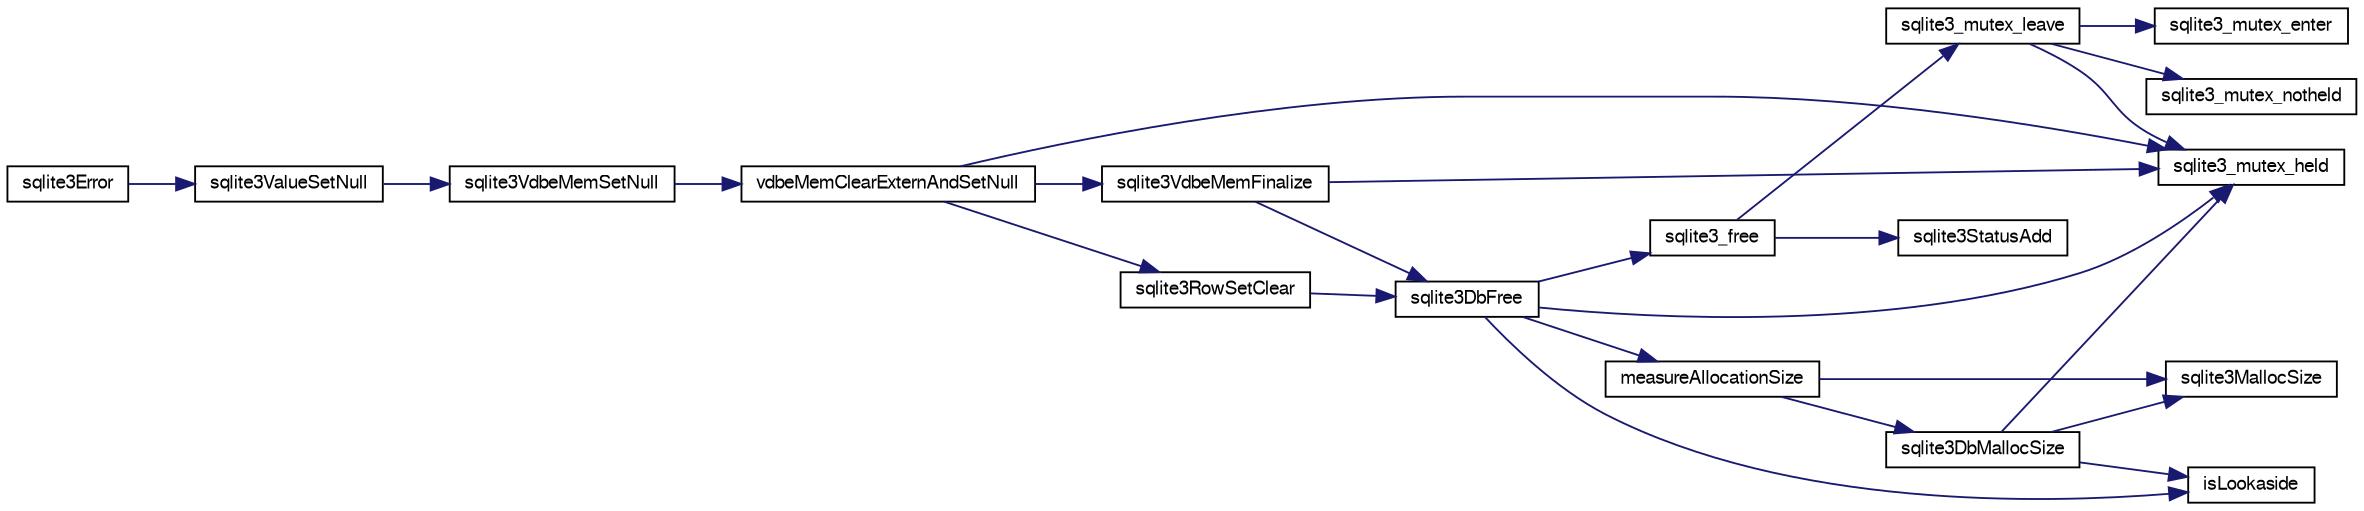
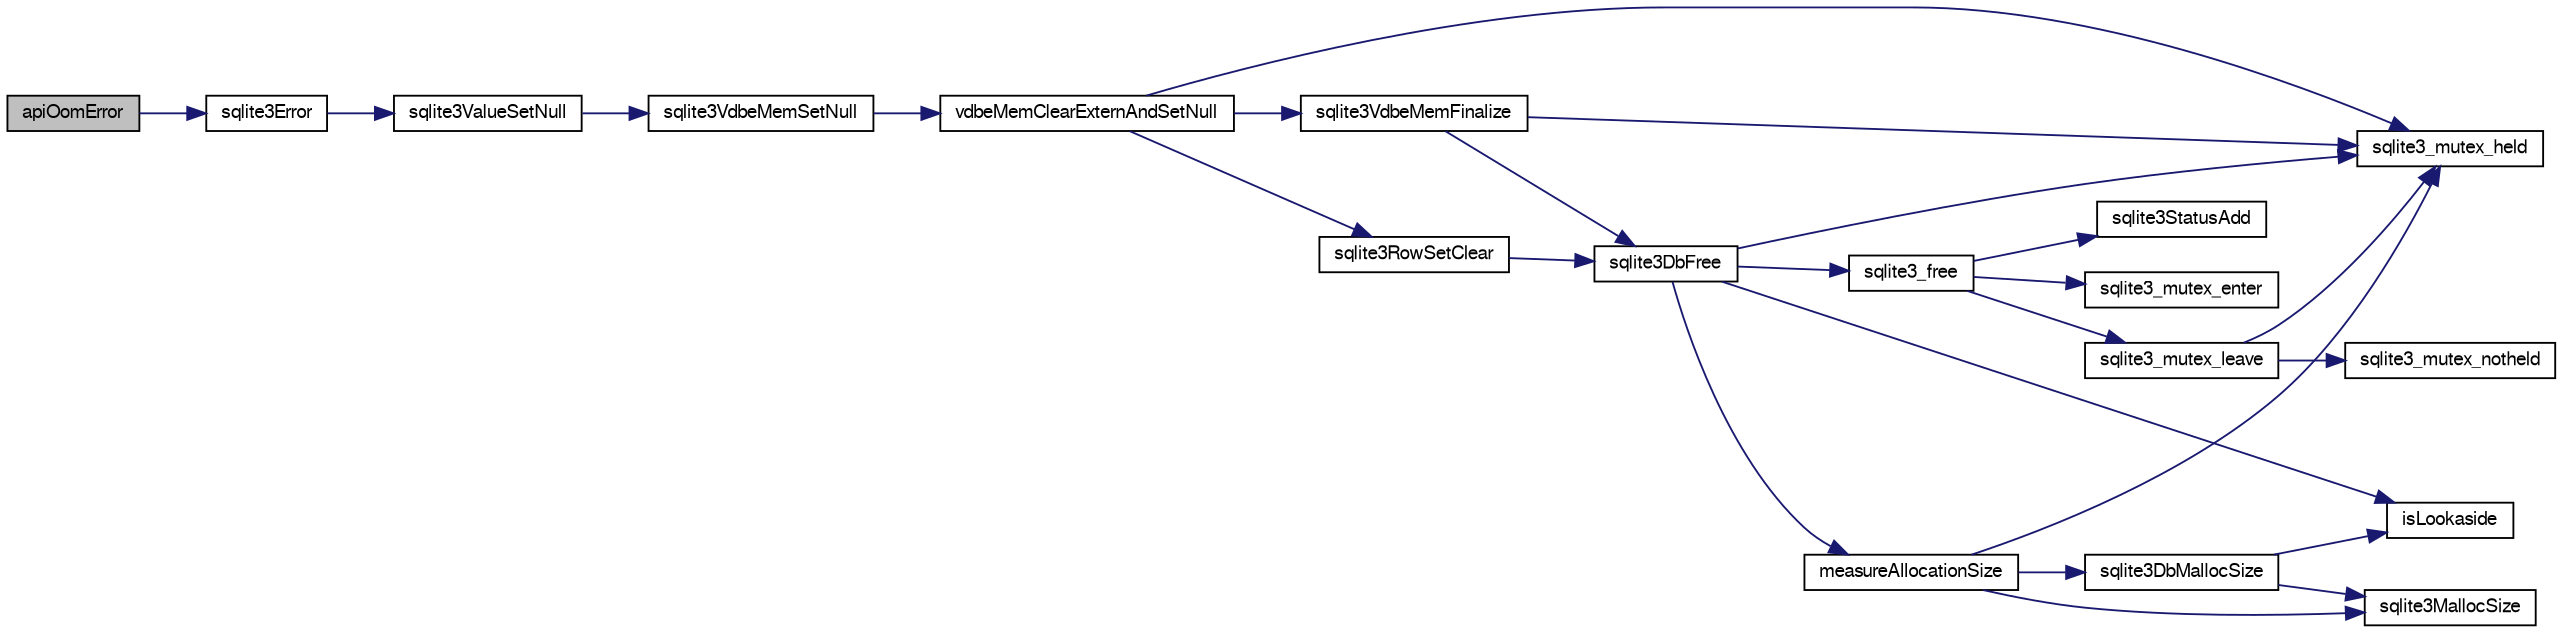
(2107, 26) -> (2020, 280)
none -> (73, 113)
(2110, 316) -> (2245, 422)
